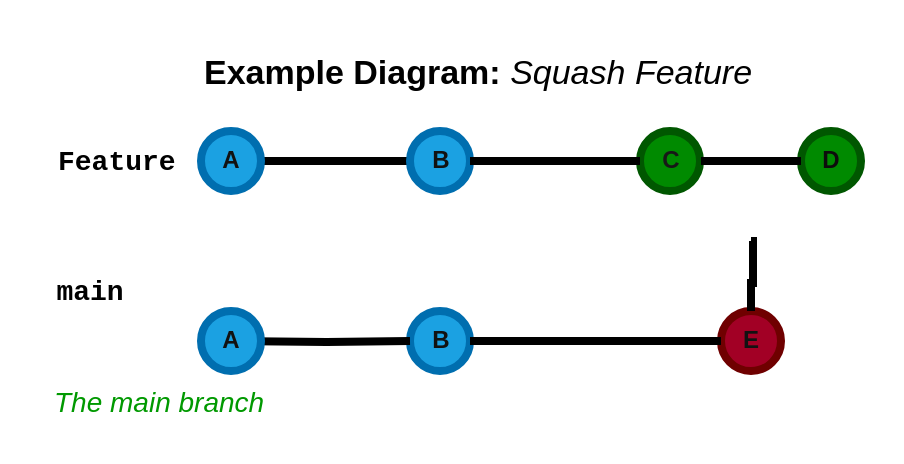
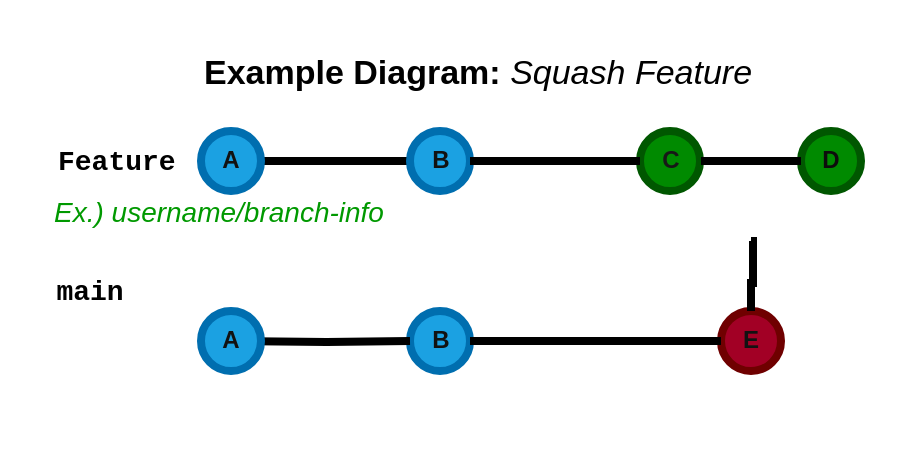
none -> (254, 211)
(184, 401) -> none
